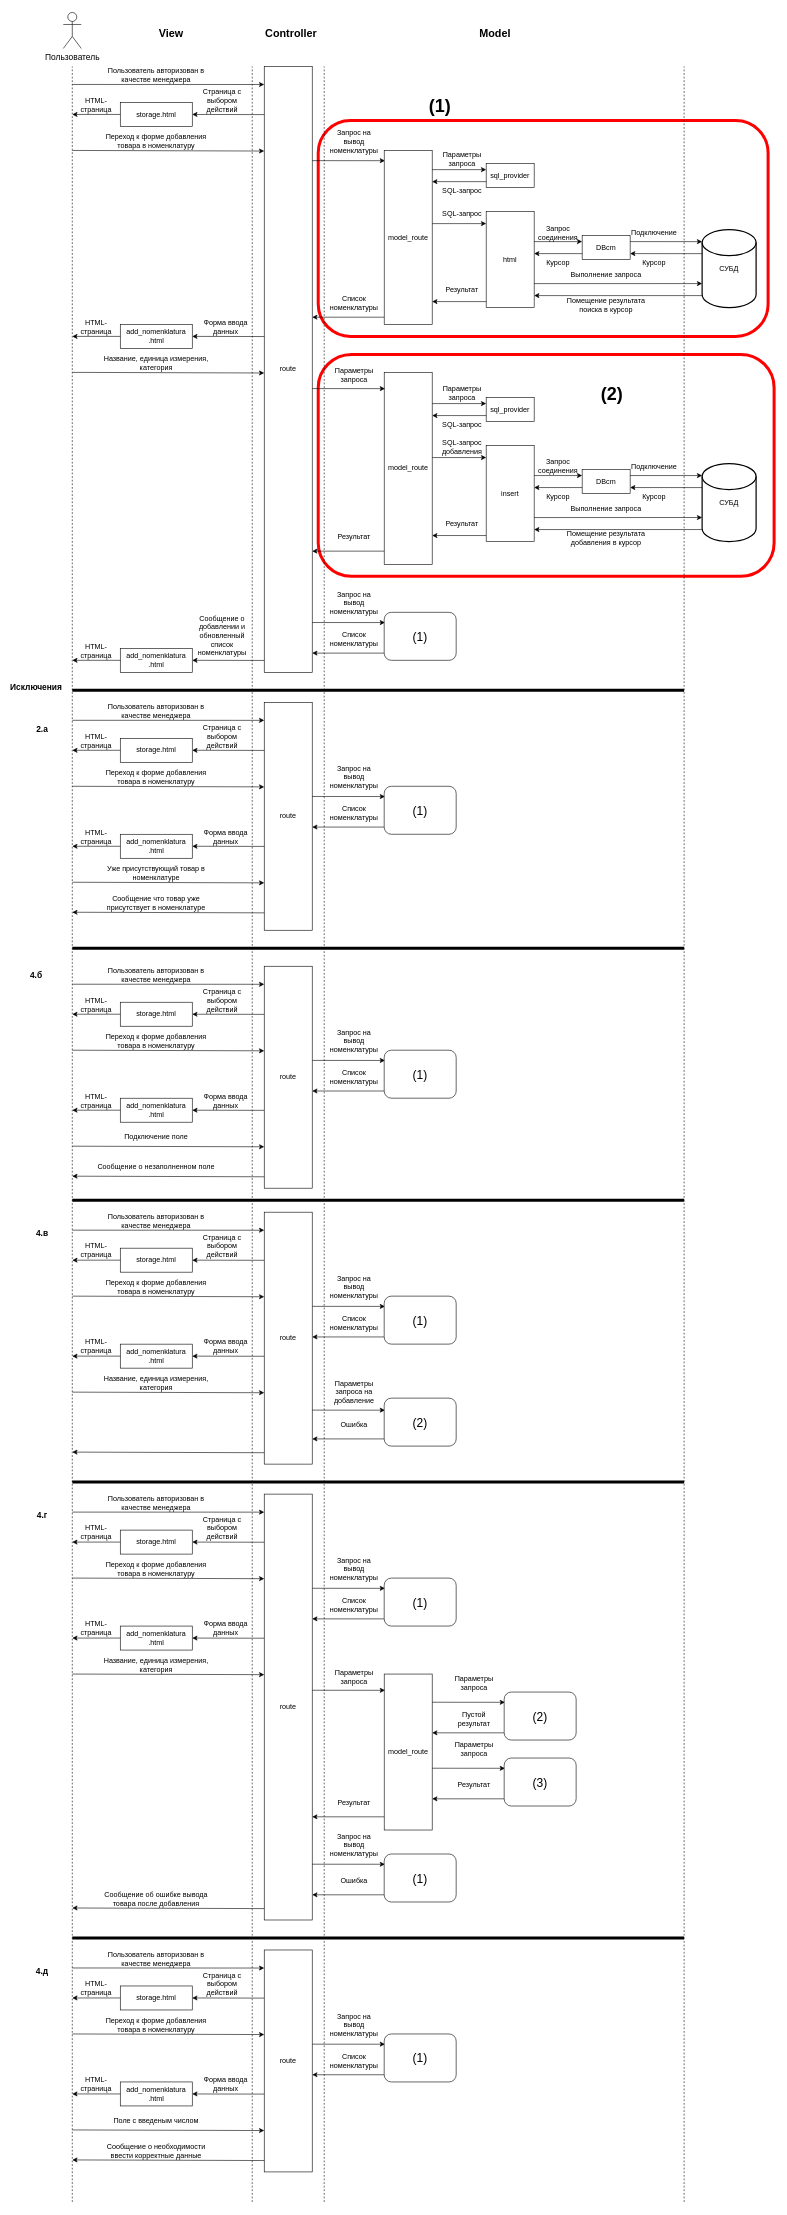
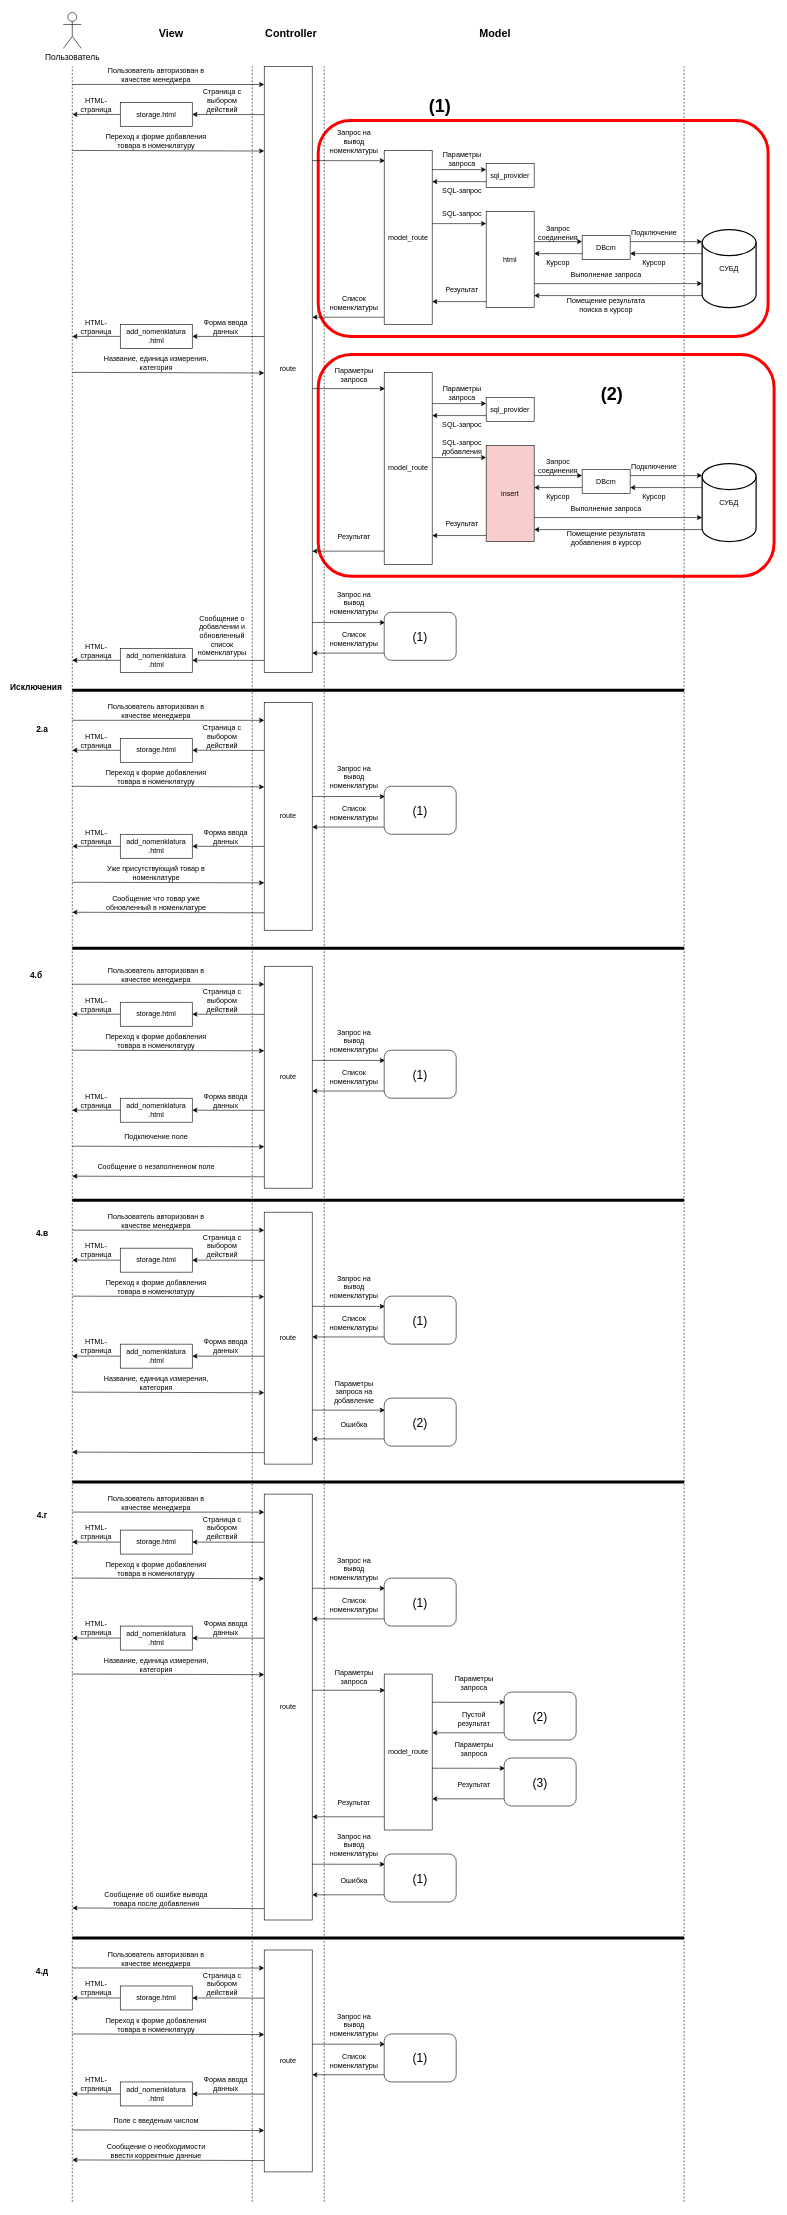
(510, 494) -> (510, 494)
(156, 903) -> (156, 903)
